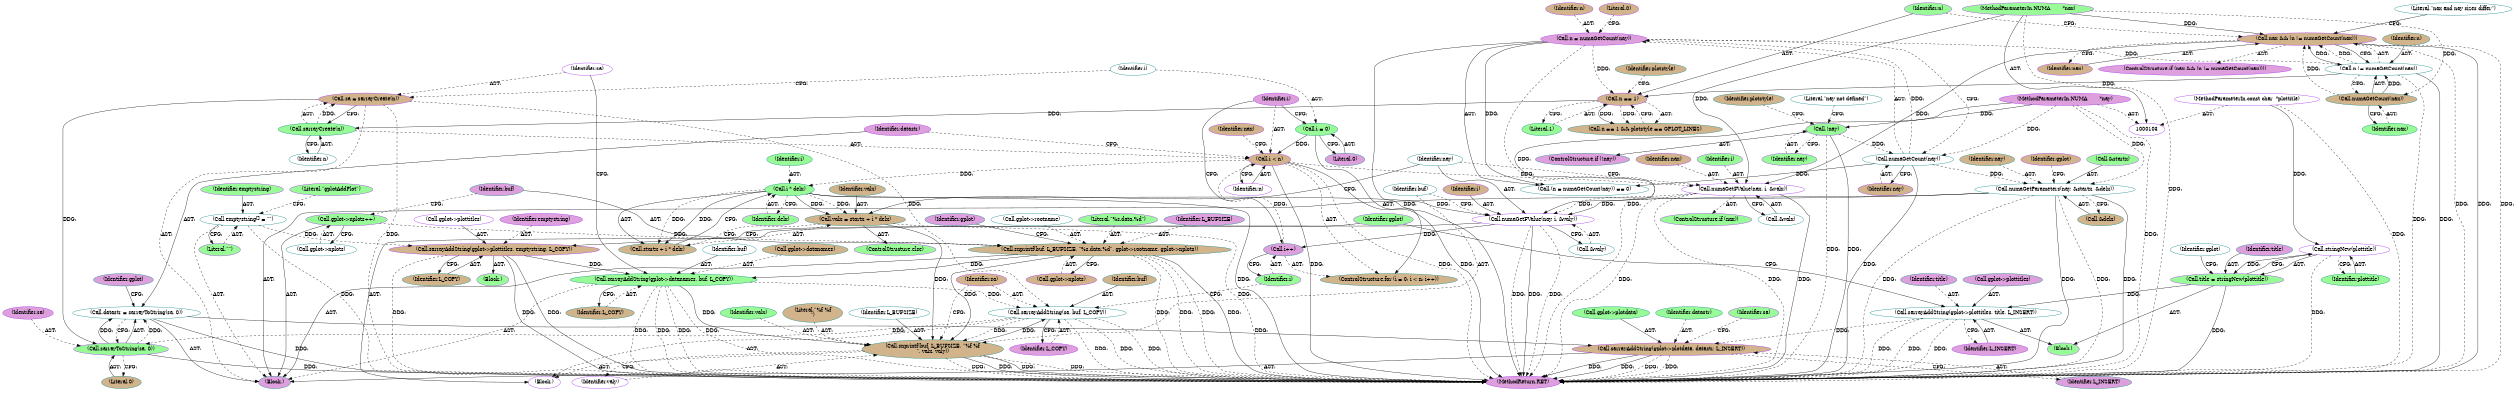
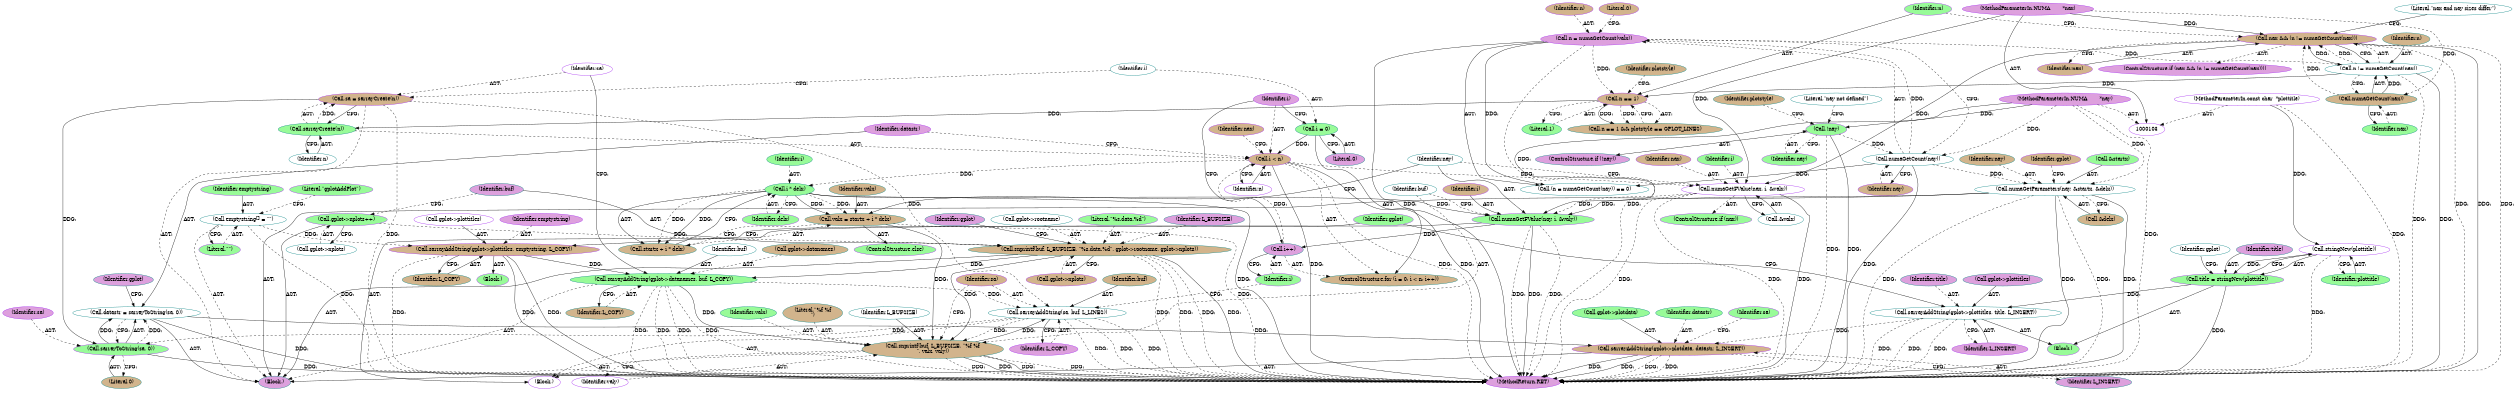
(2028, 9) -> (2028, 9)
(1594, 39) -> (1594, 39)
(1533, 220) -> (1533, 220)
(1592, 250) -> none
(1057, 313) -> (1057, 313)
(2079, 370) -> none
